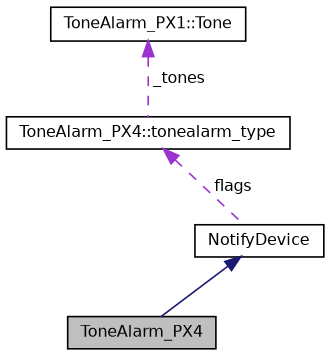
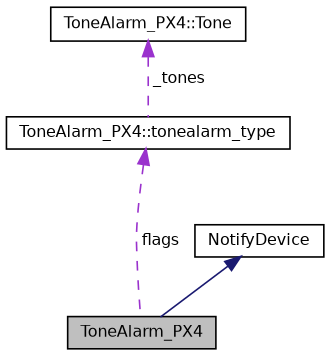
(148, 24) -> (148, 24)
(210, 193) -> (136, 241)
